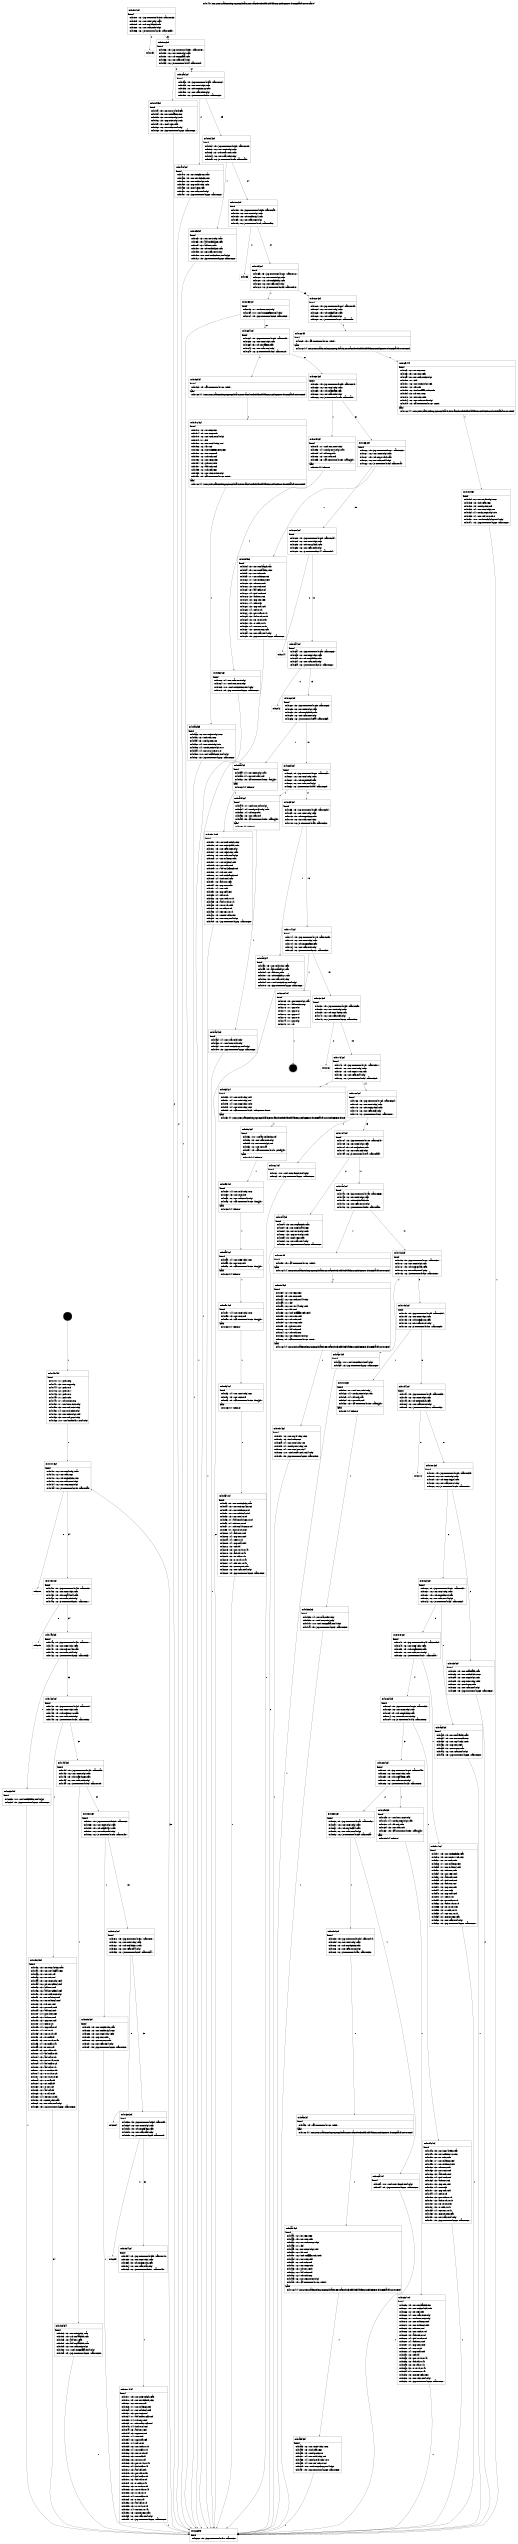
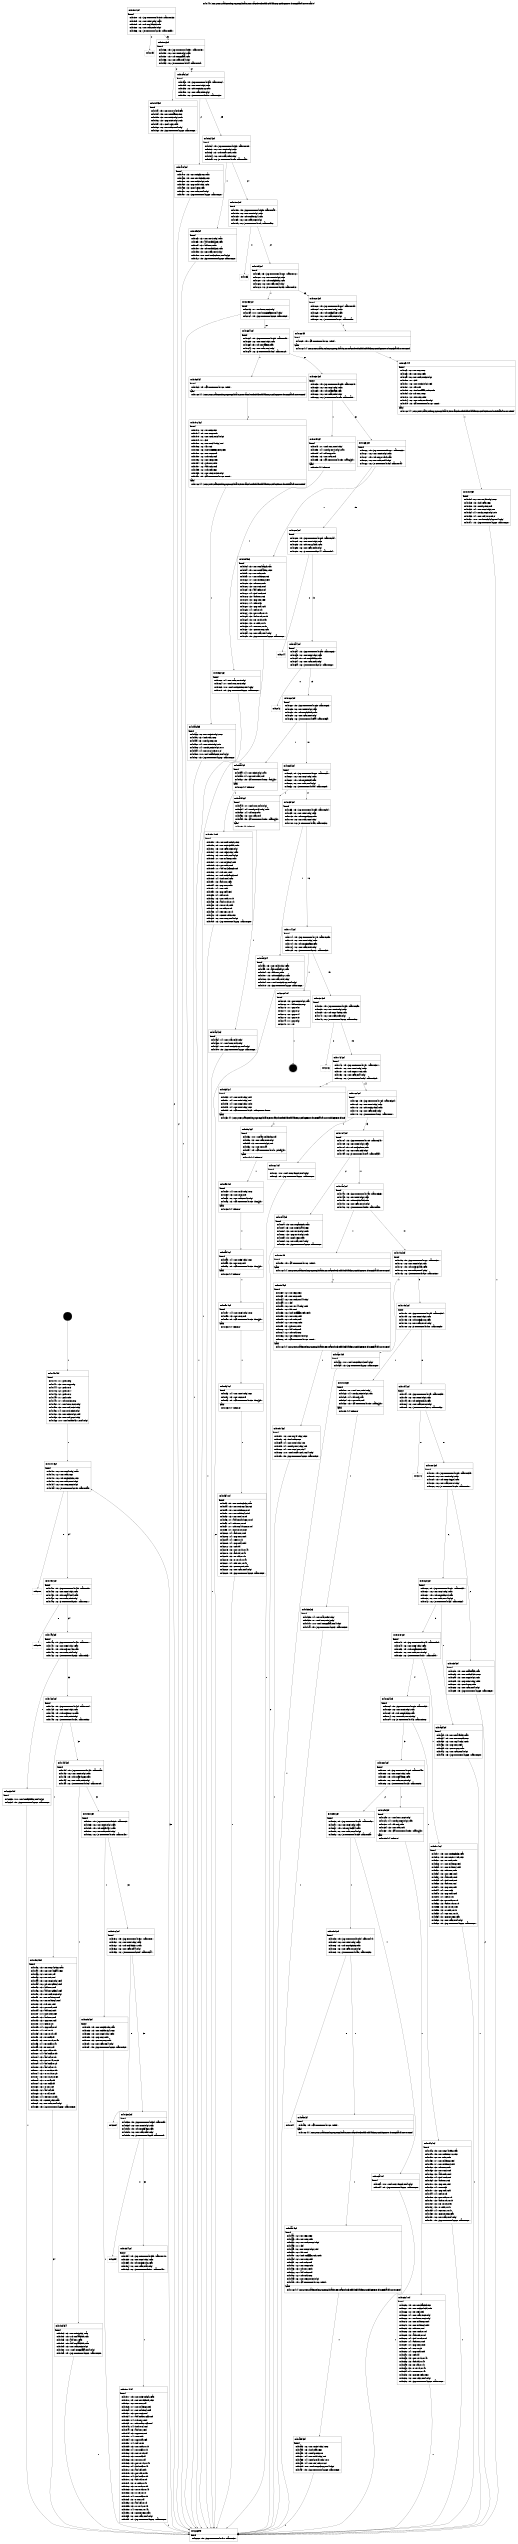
none -> (289, 2125)
